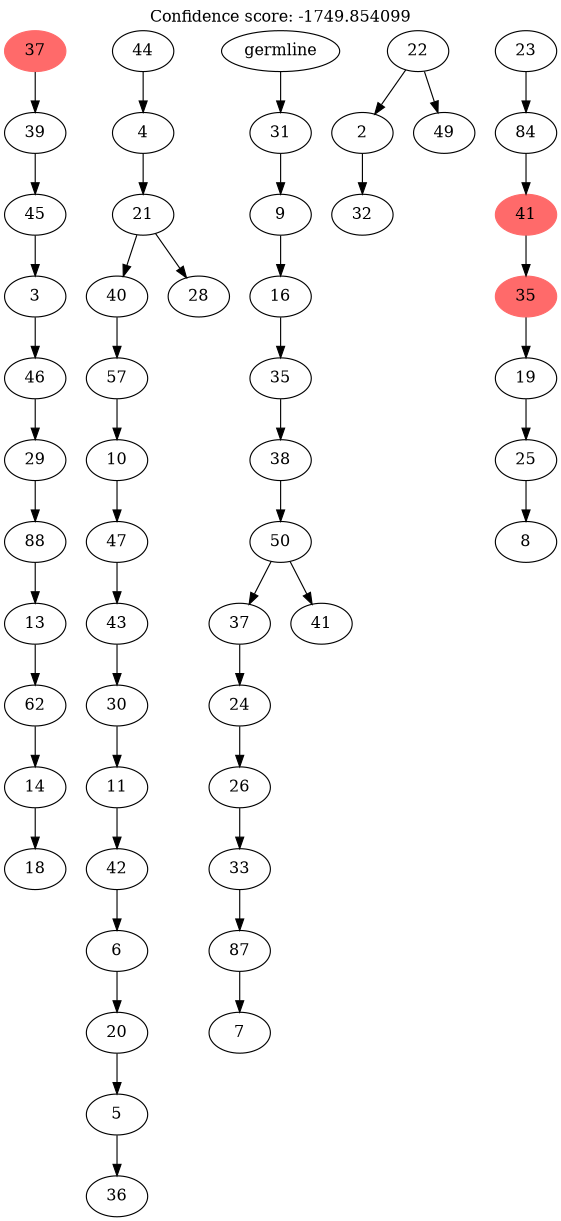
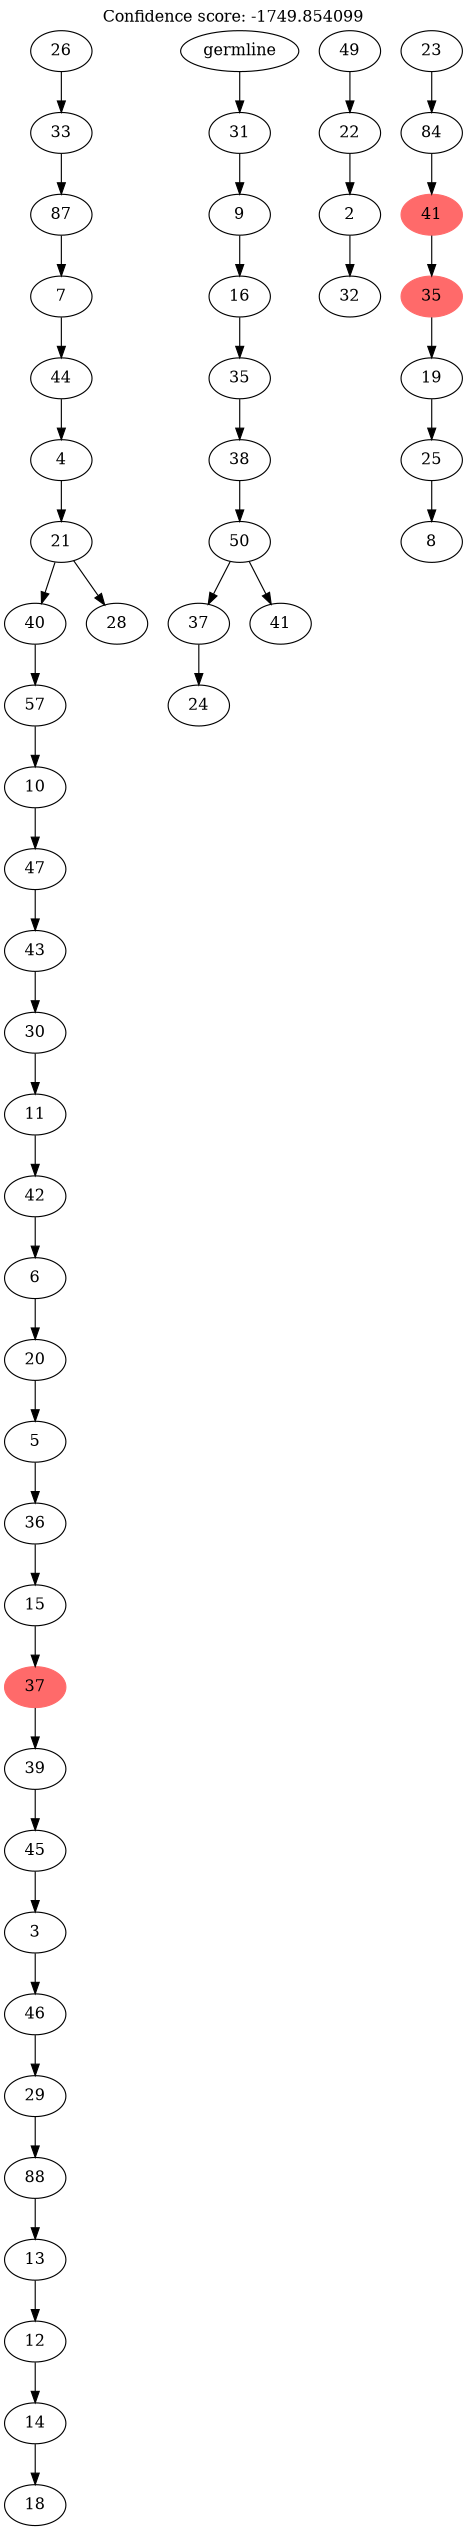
(429, 87) -> (350, 86)
none -> (61, 332)
(35, 706) -> (35, 2342)
(240, 741) -> none
none -> (35, 1605)
